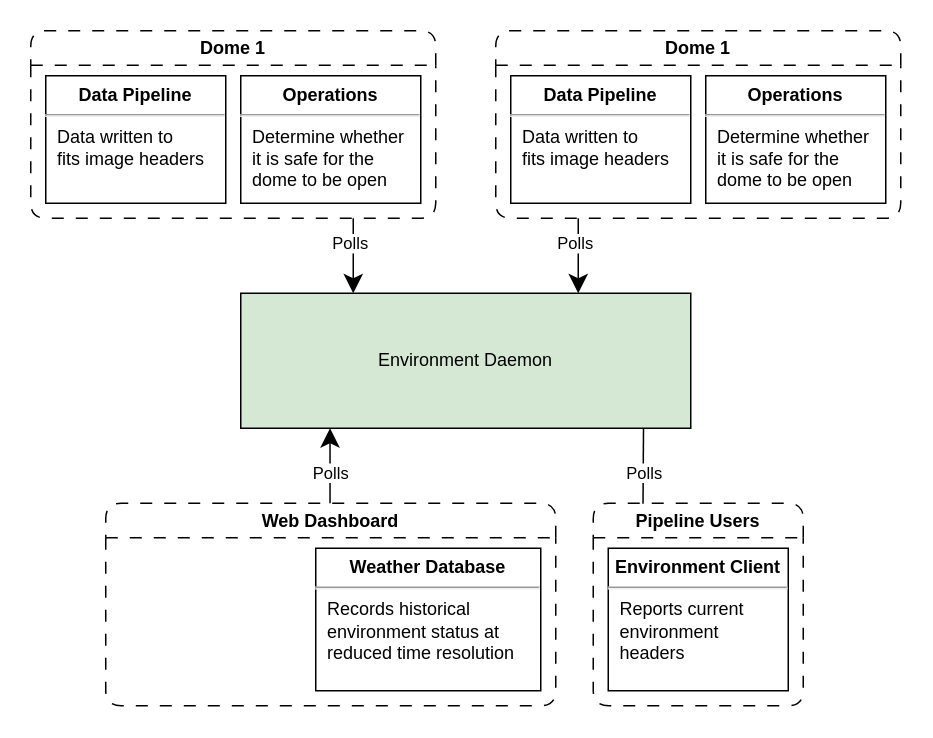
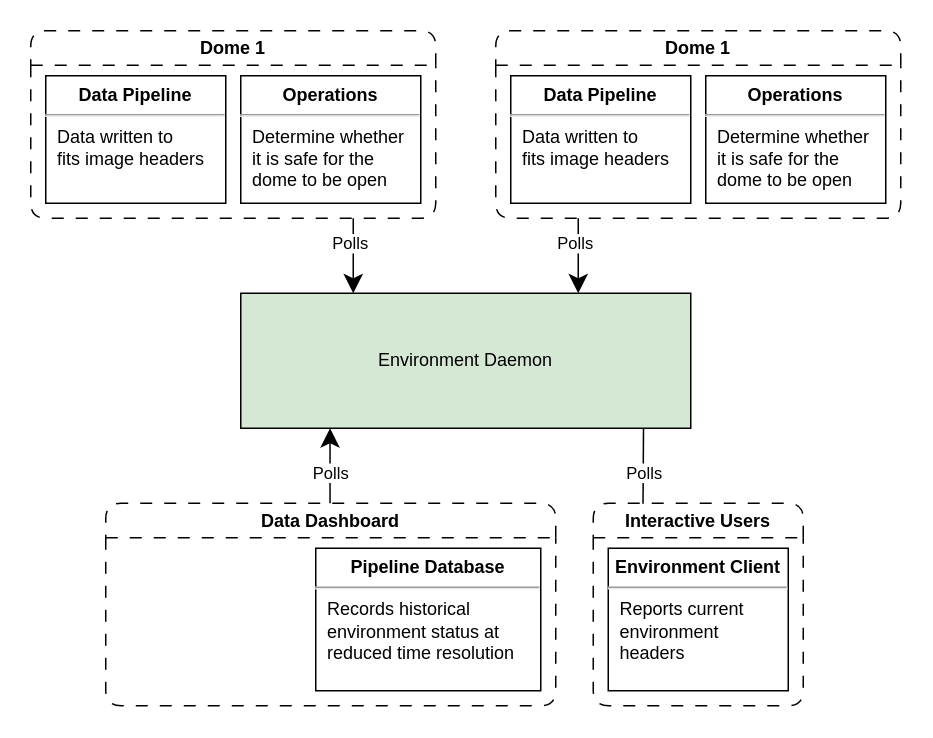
(331, 521) -> (331, 521)
(698, 521) -> (698, 521)
(420, 548) -> (420, 548)
